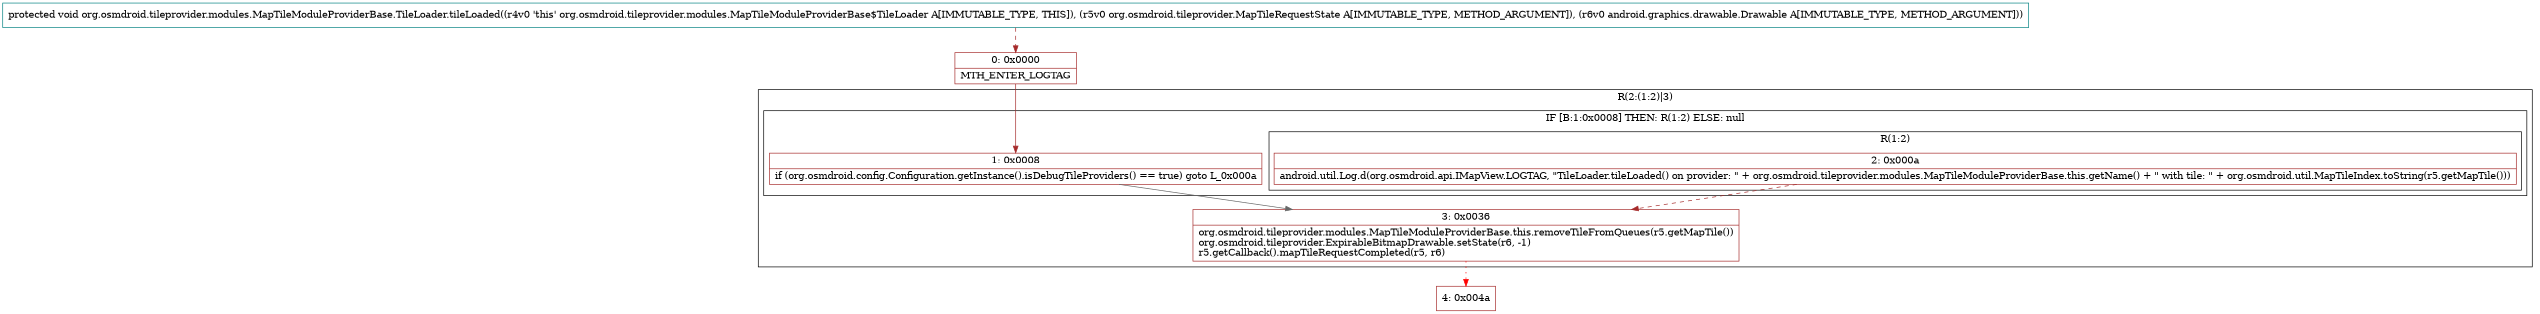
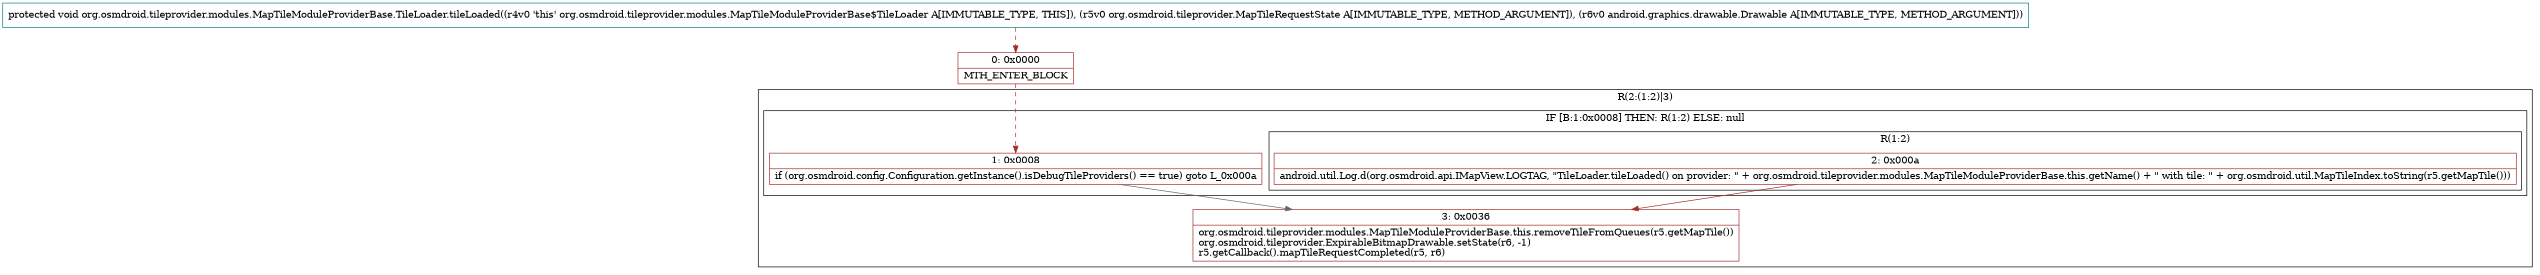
(1016, 76) -> (1016, 76)
(1016, 115) -> (1016, 115)
(1694, 200) -> (1694, 200)
(1466, 298) -> none
